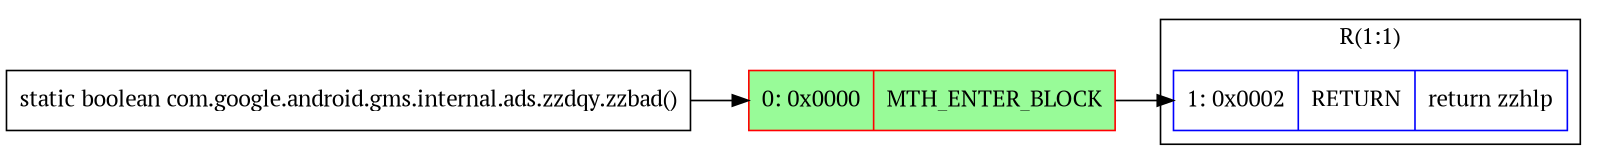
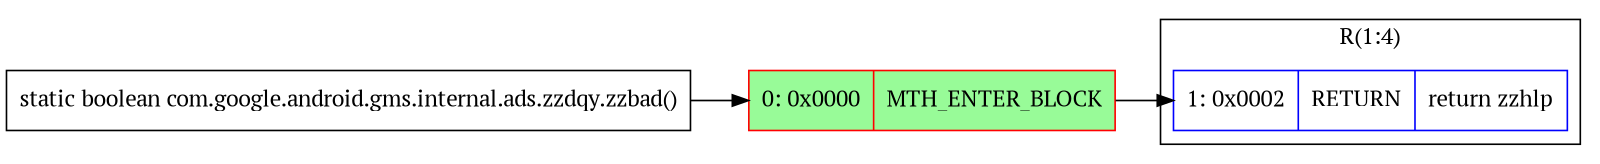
(1370, 38) -> (1370, 38)
